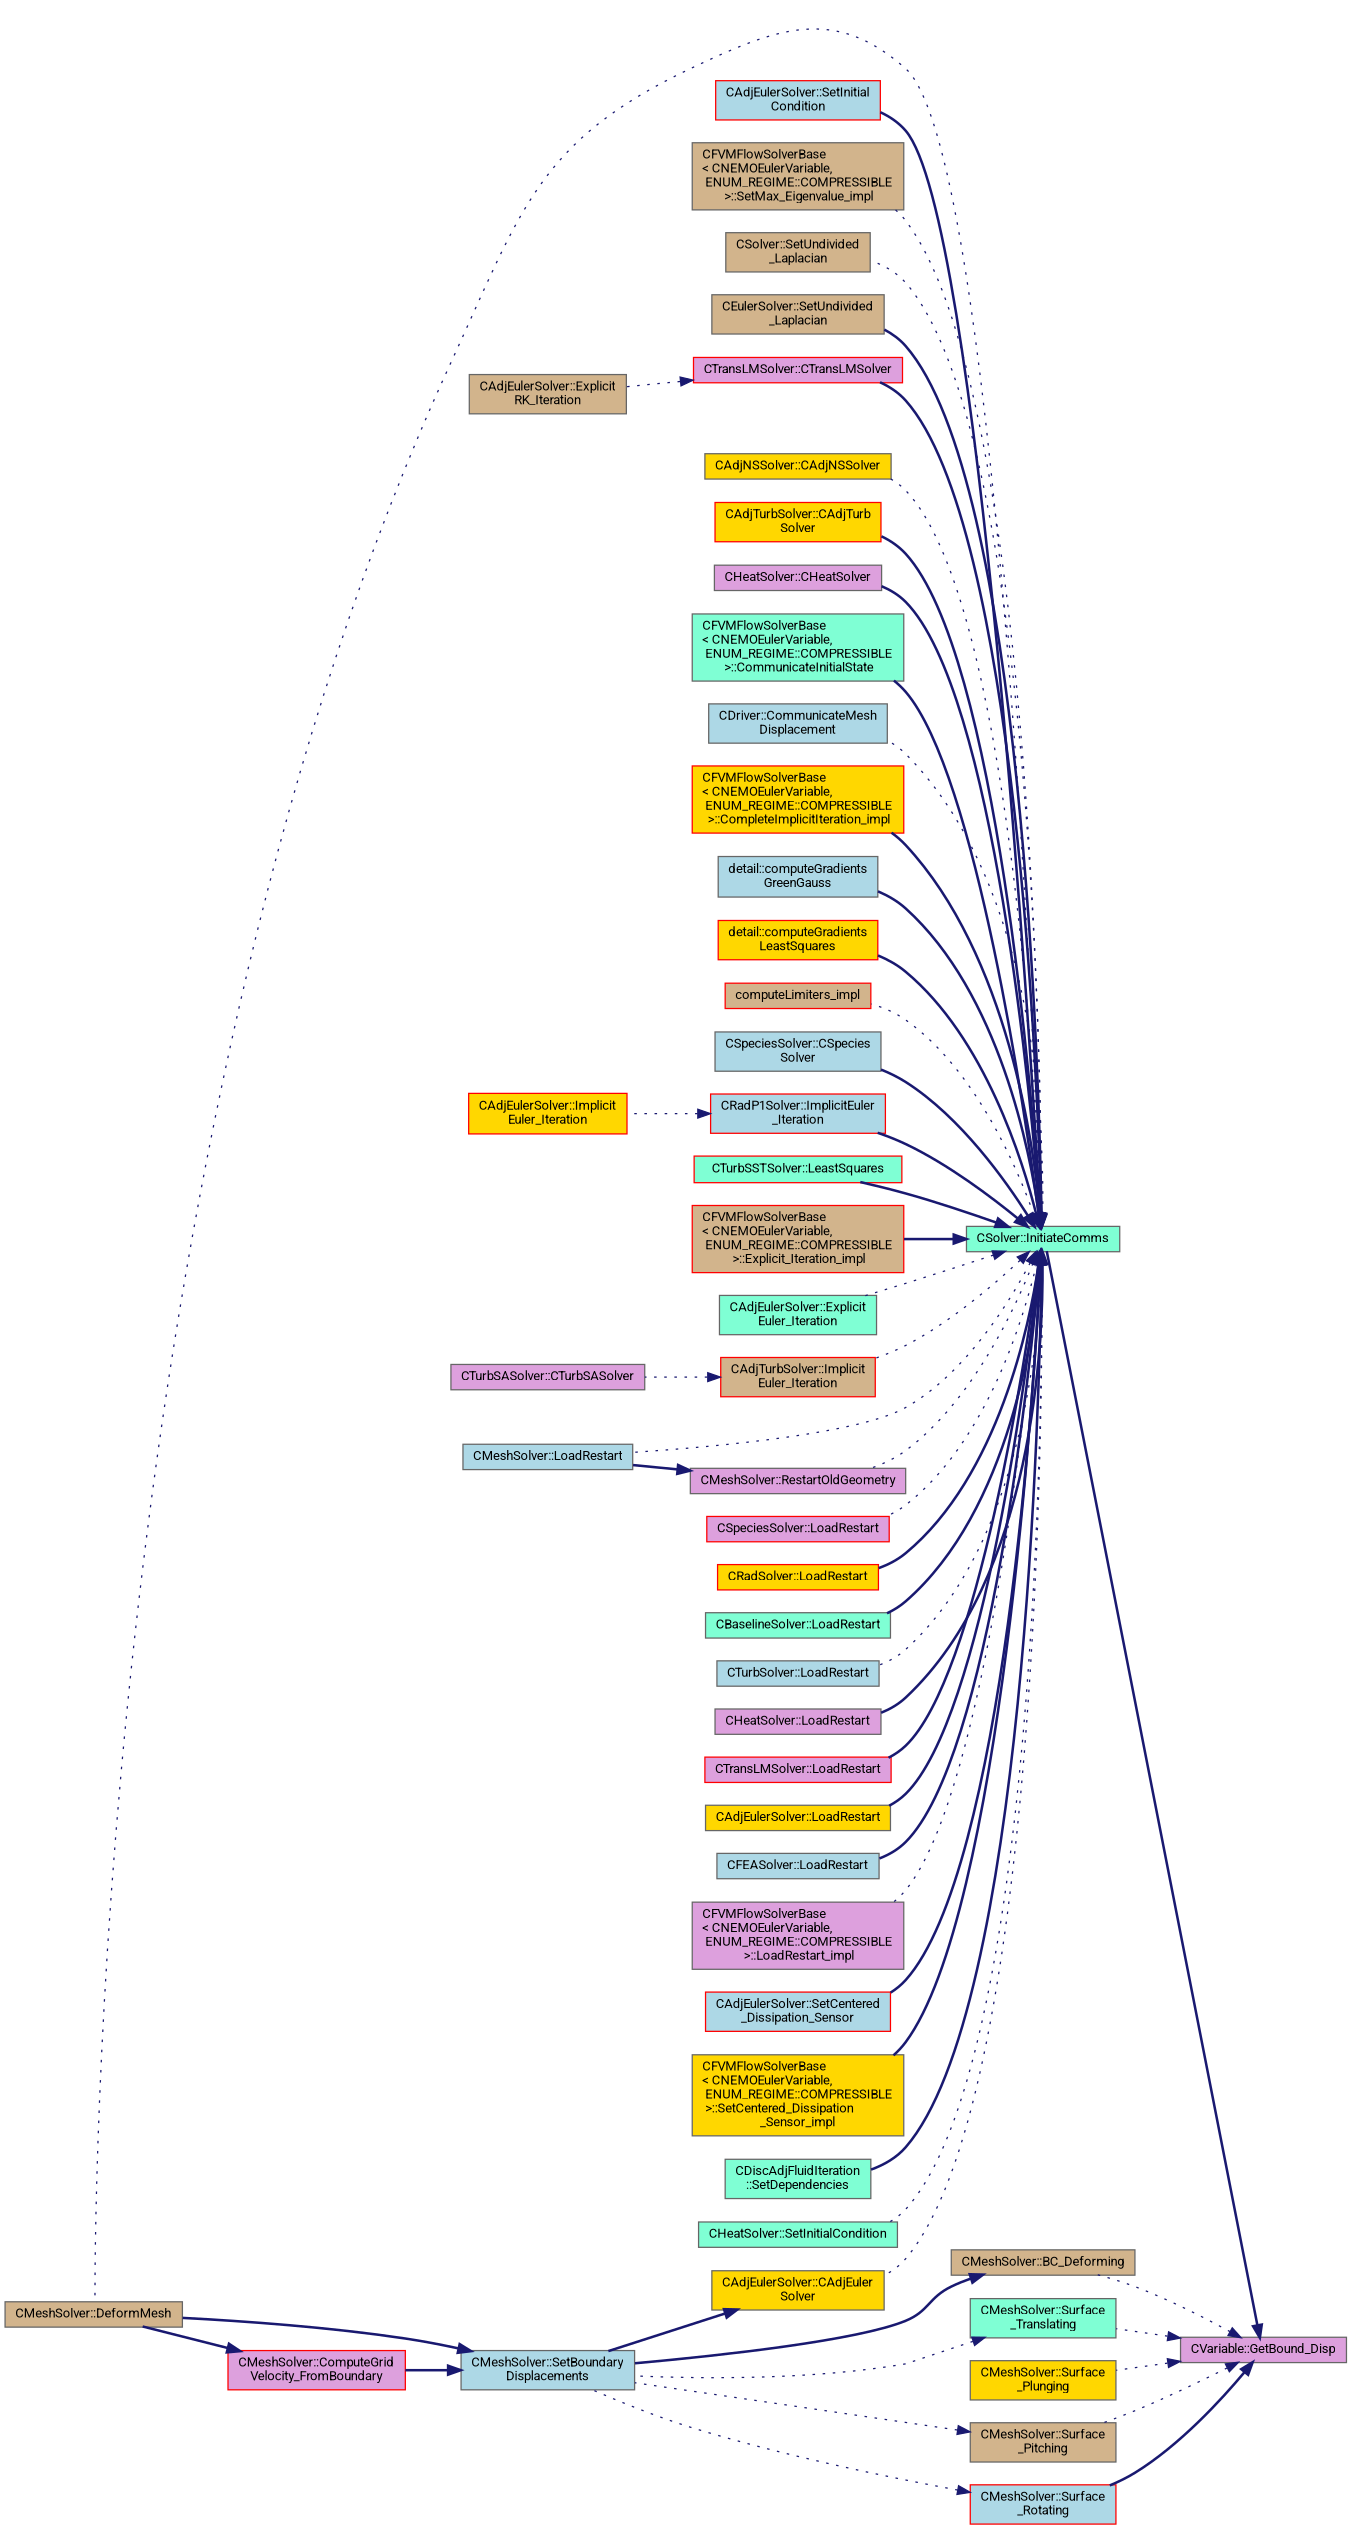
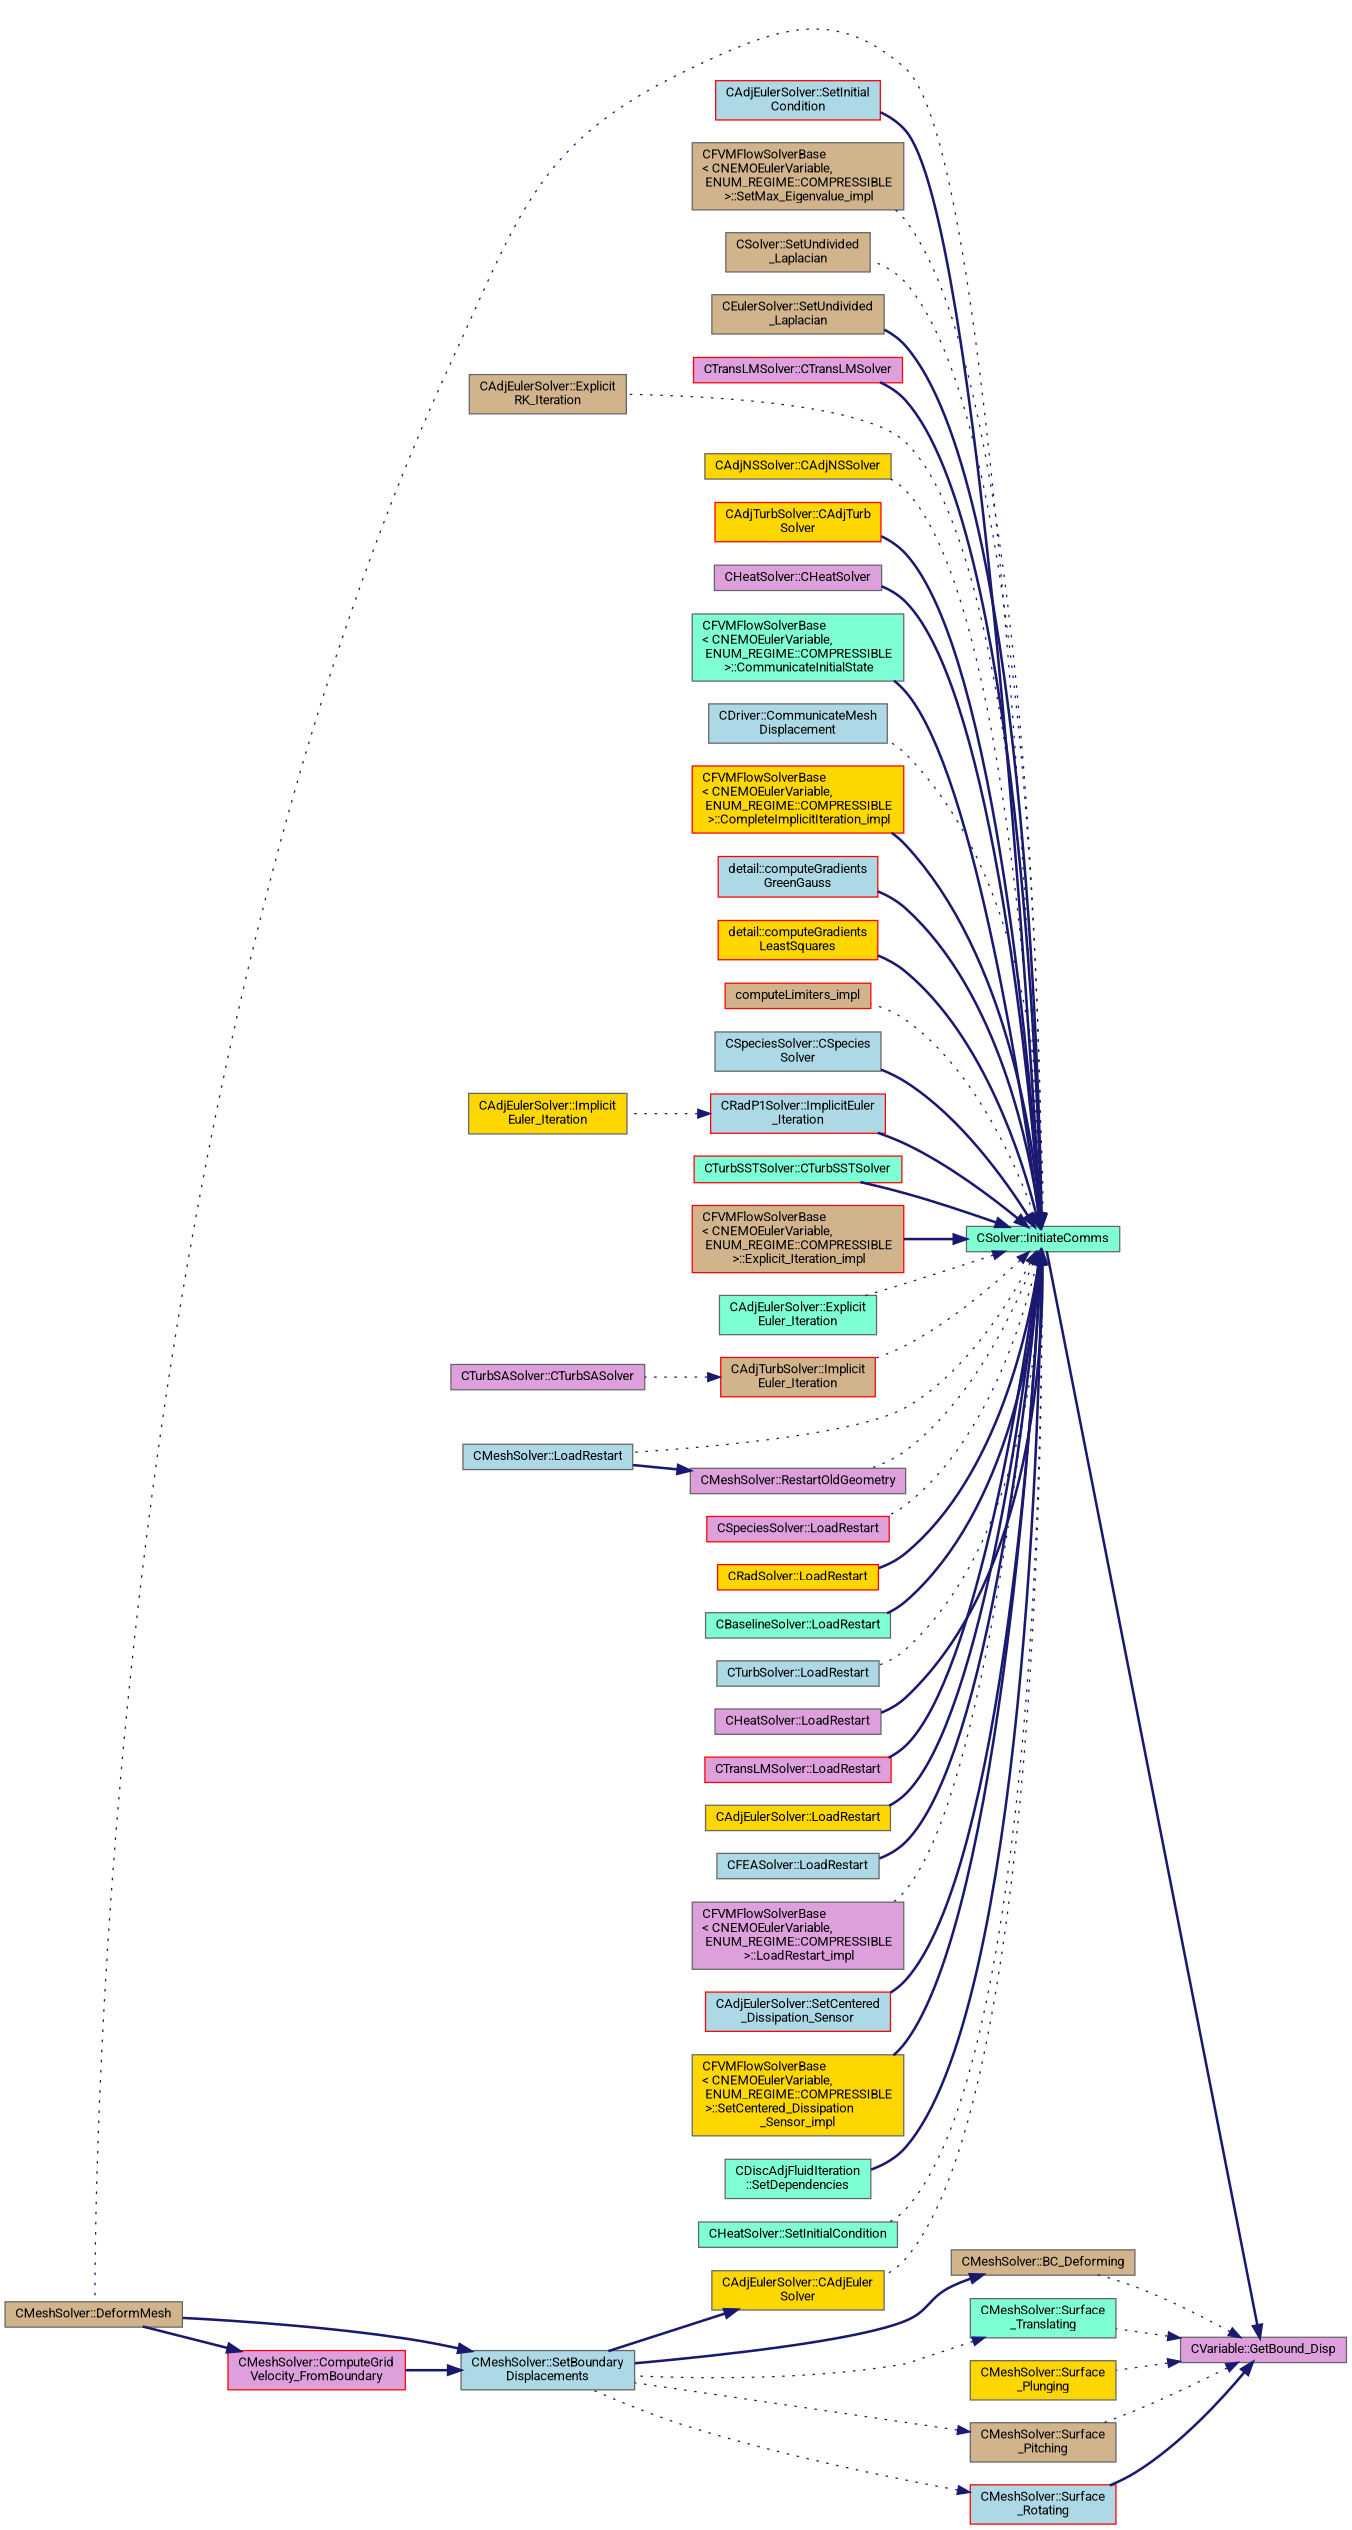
(653, 384) -> (959, 547)
(798, 877) -> (798, 877)
(548, 1114) -> (548, 1114)
(798, 1169) -> (798, 1169)
